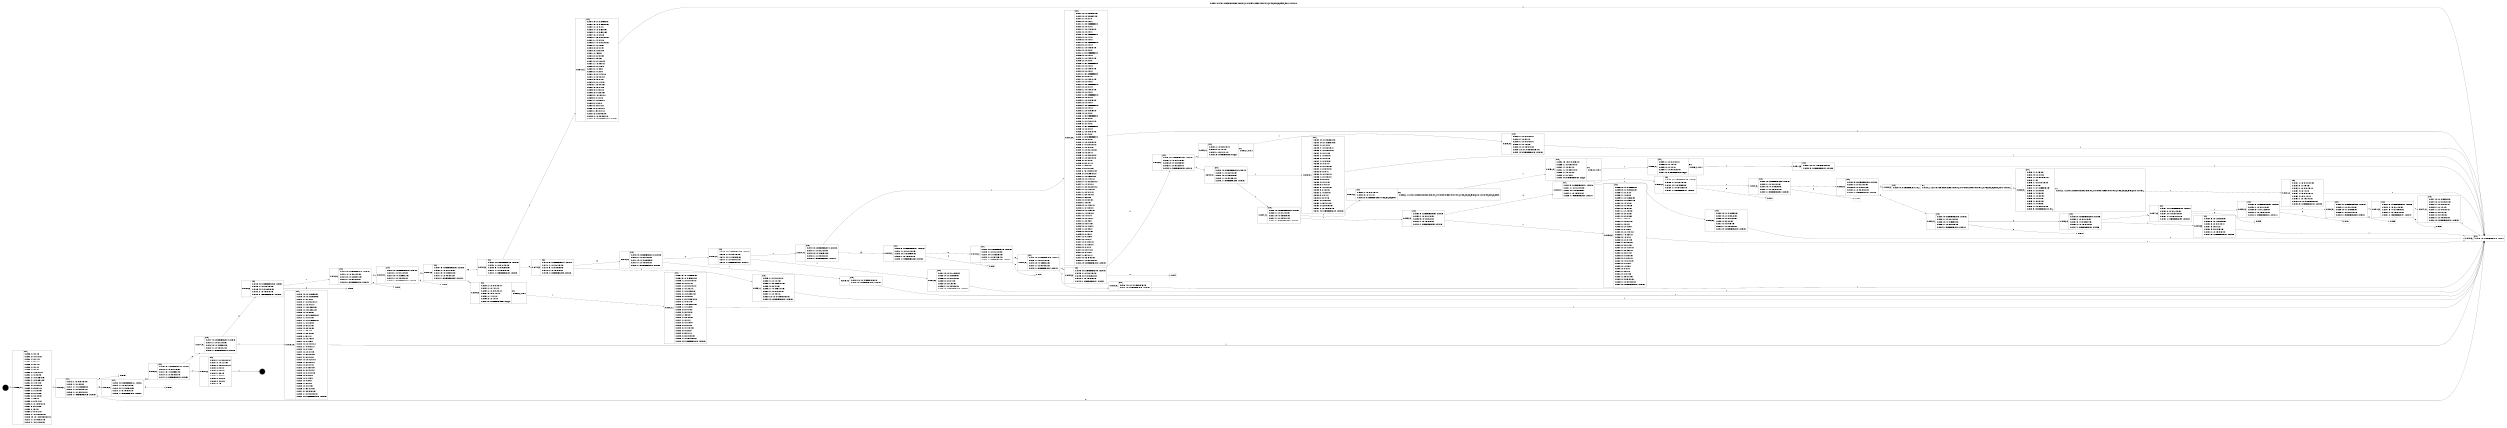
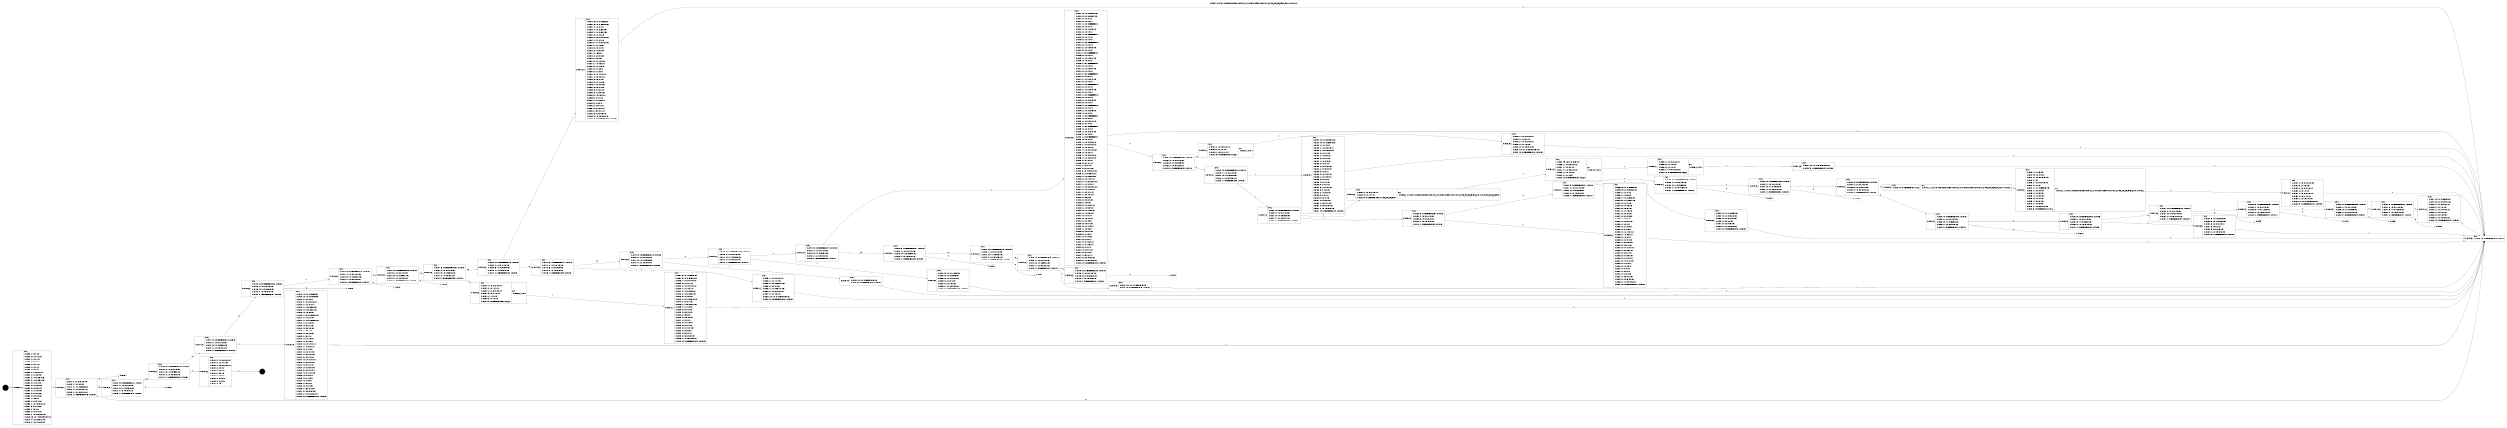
(1143, 223) -> (1129, 150)
